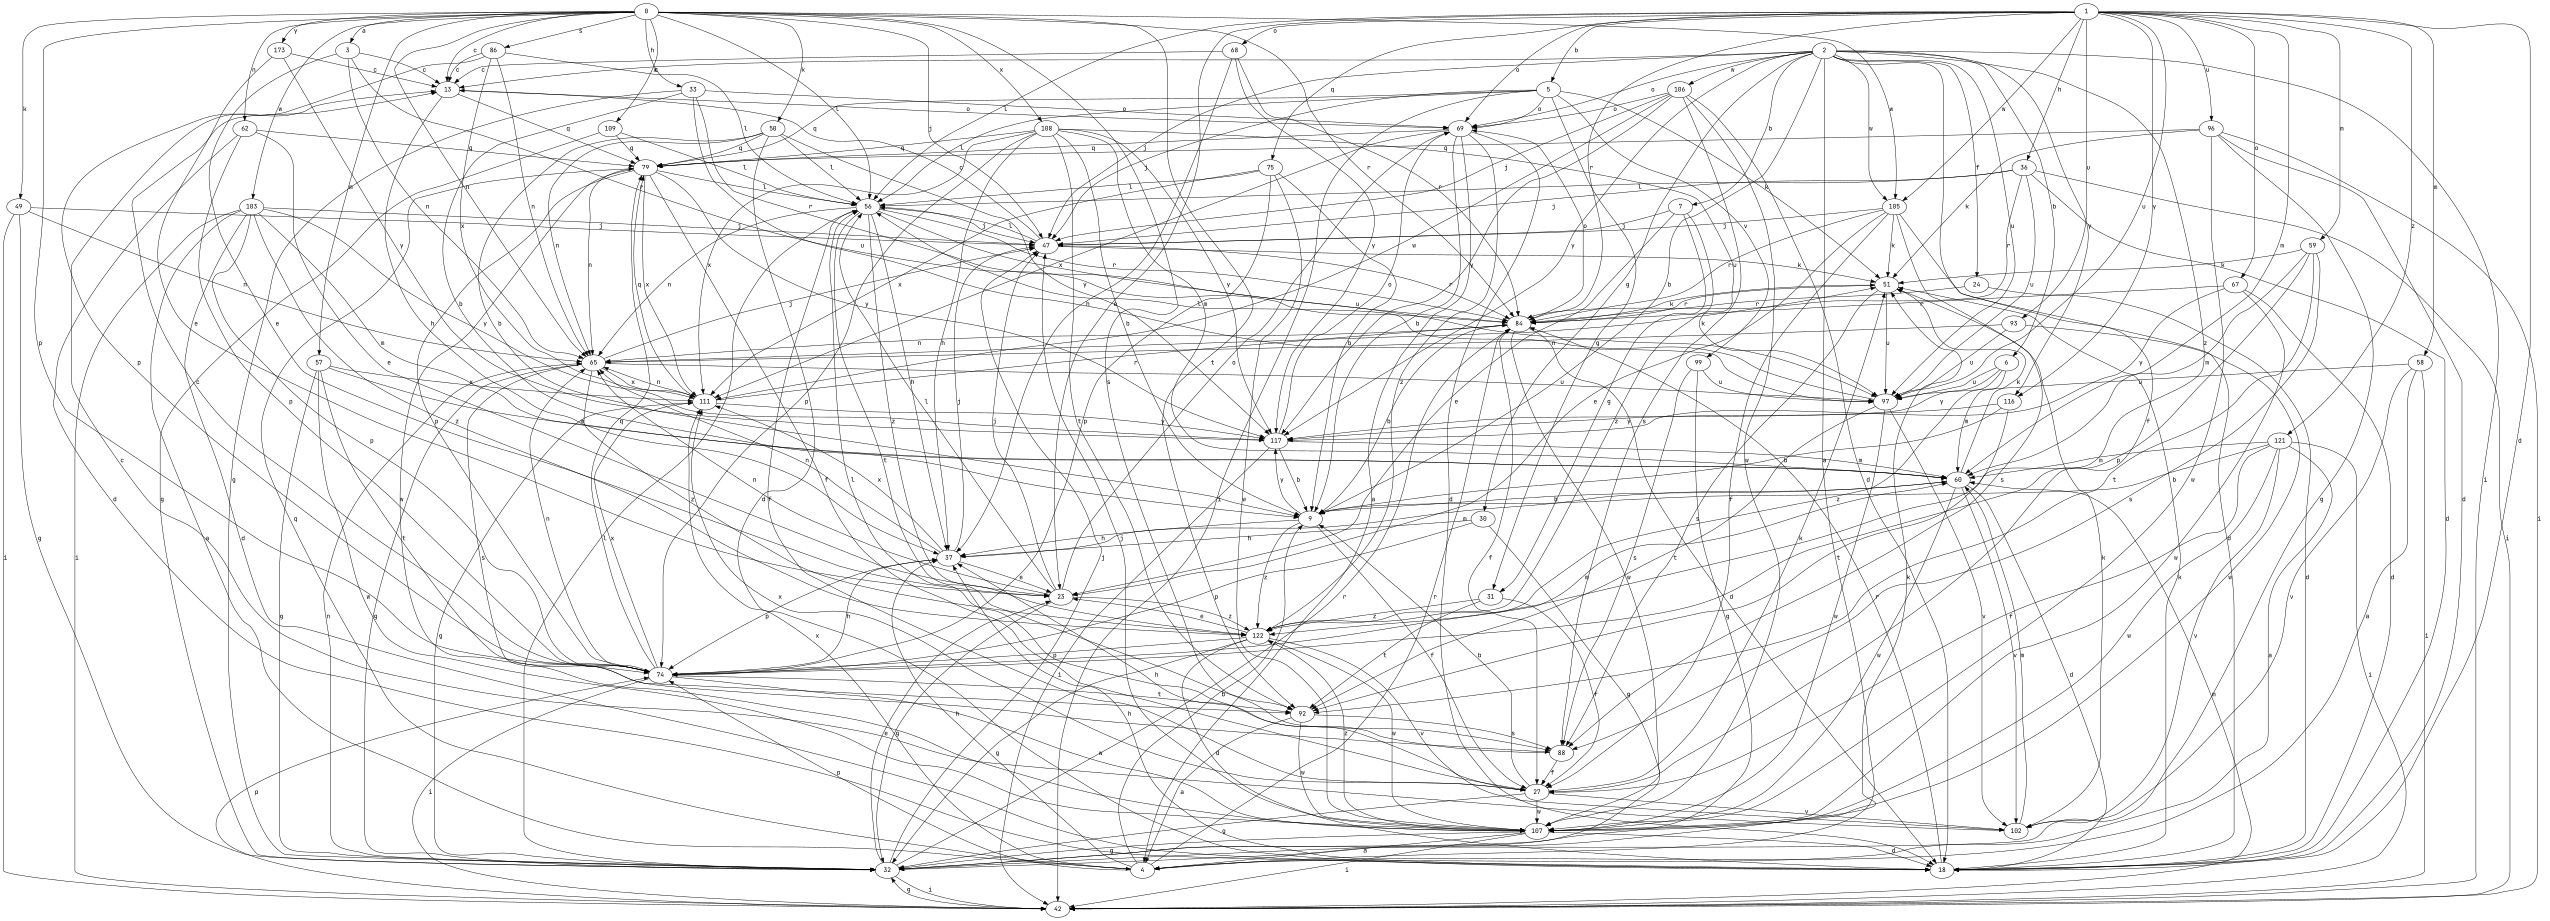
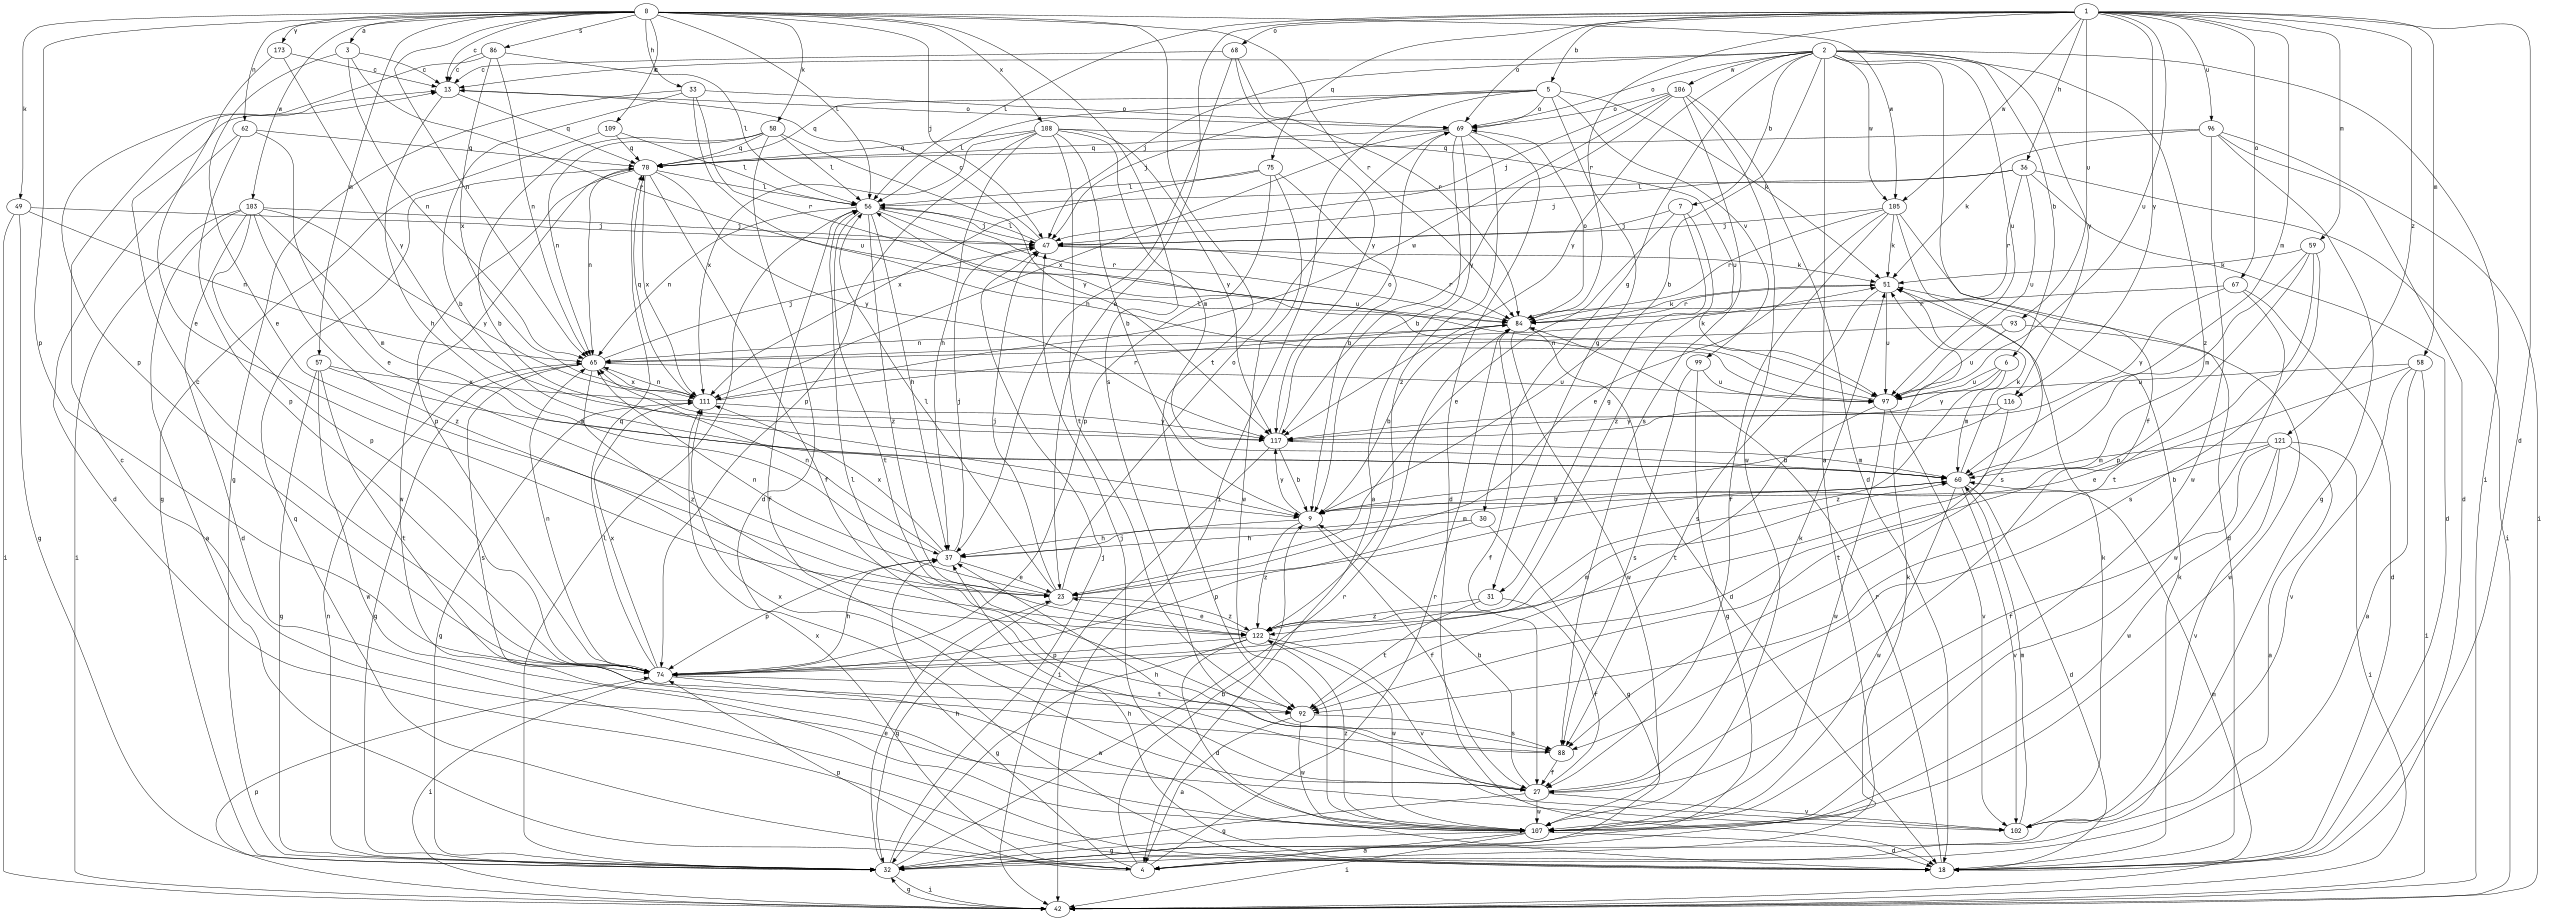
(646, 168) -> (646, 168)
(1977, 285) -> none
none -> (1614, 509)
